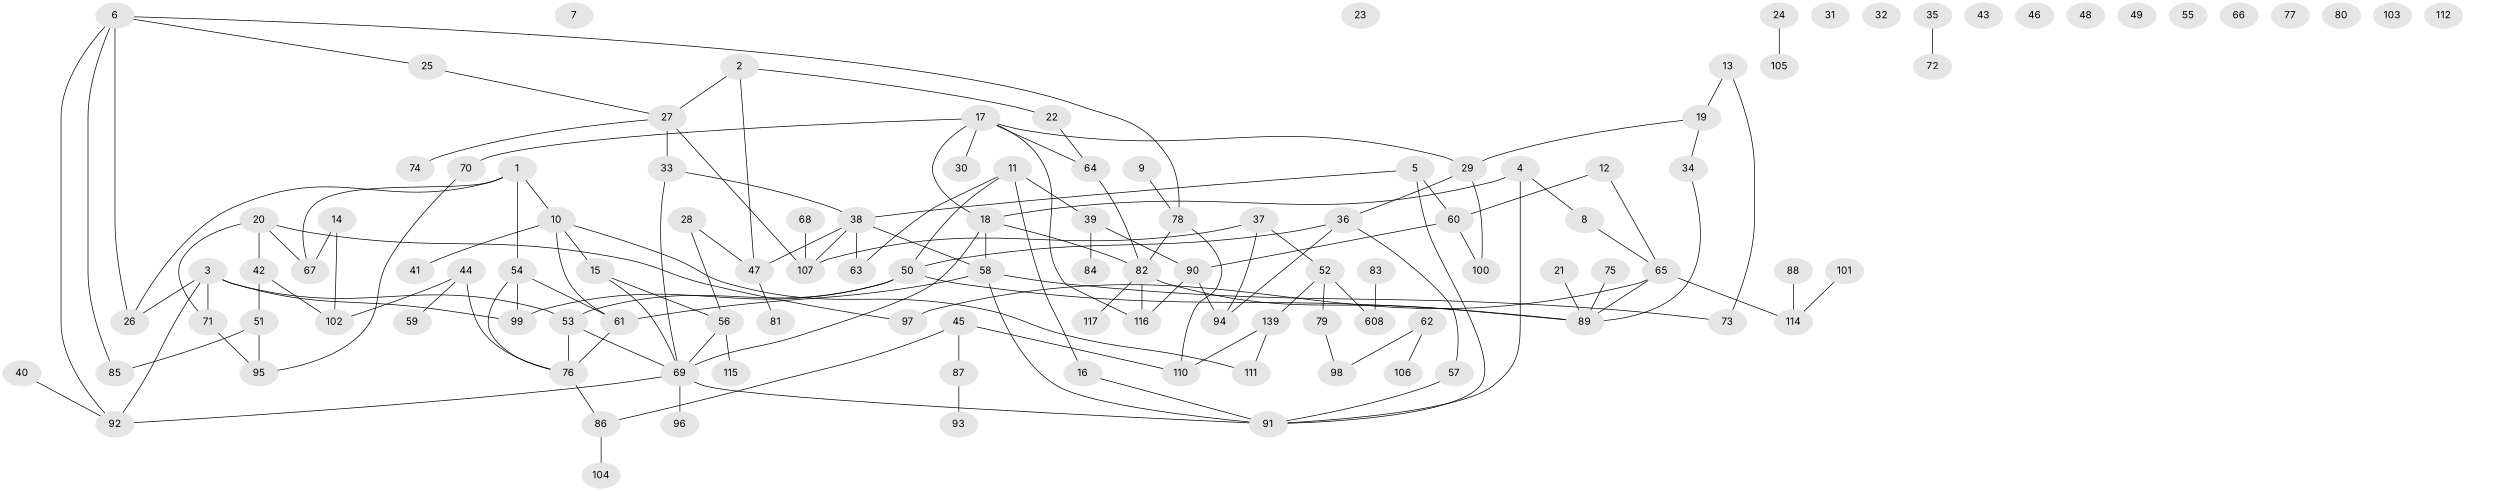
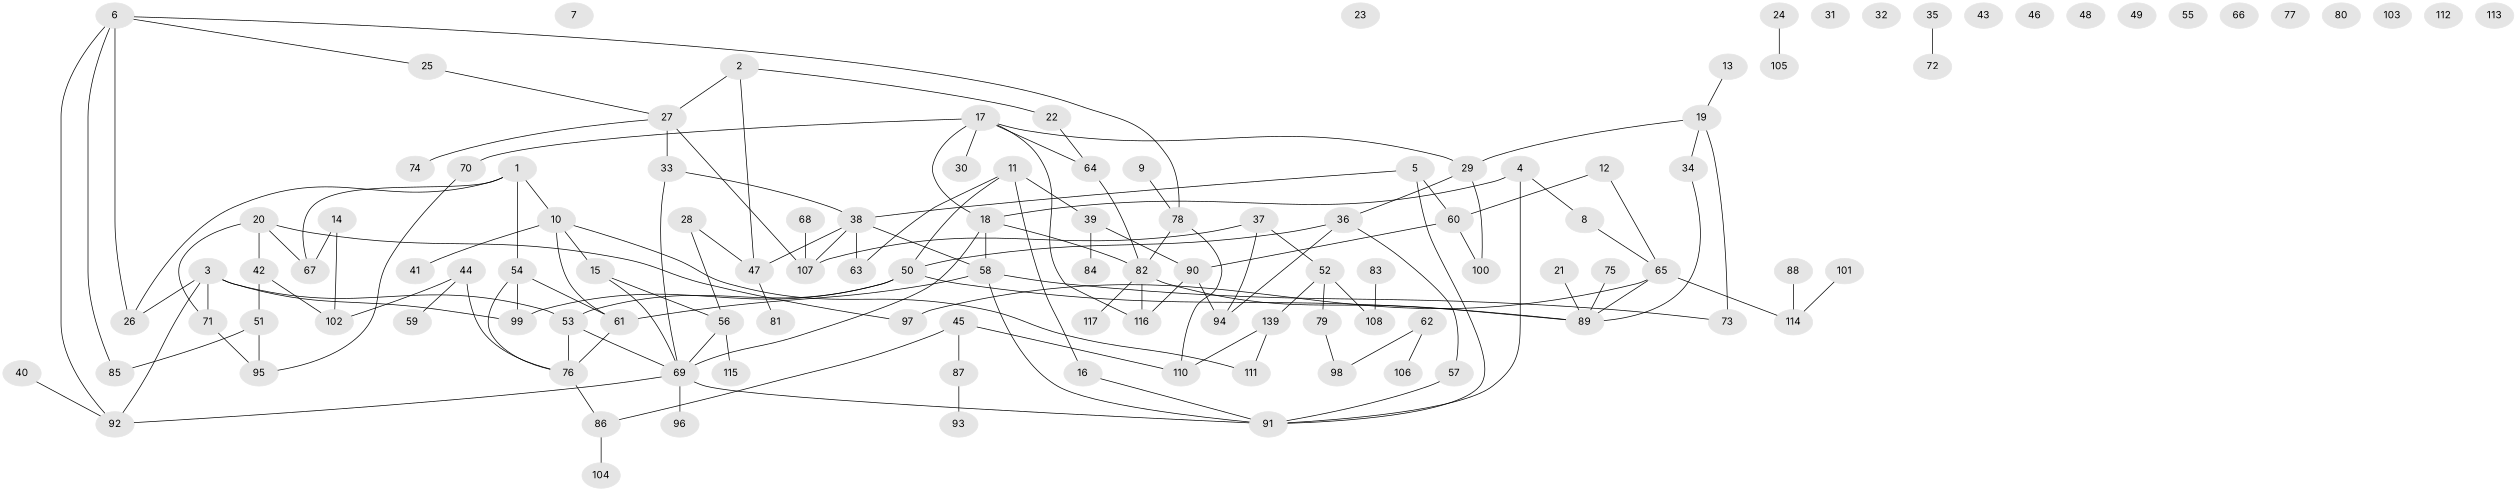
none -> (2495, 16)
(1754, 195) -> (1723, 219)
(1375, 322) -> (1375, 322)
